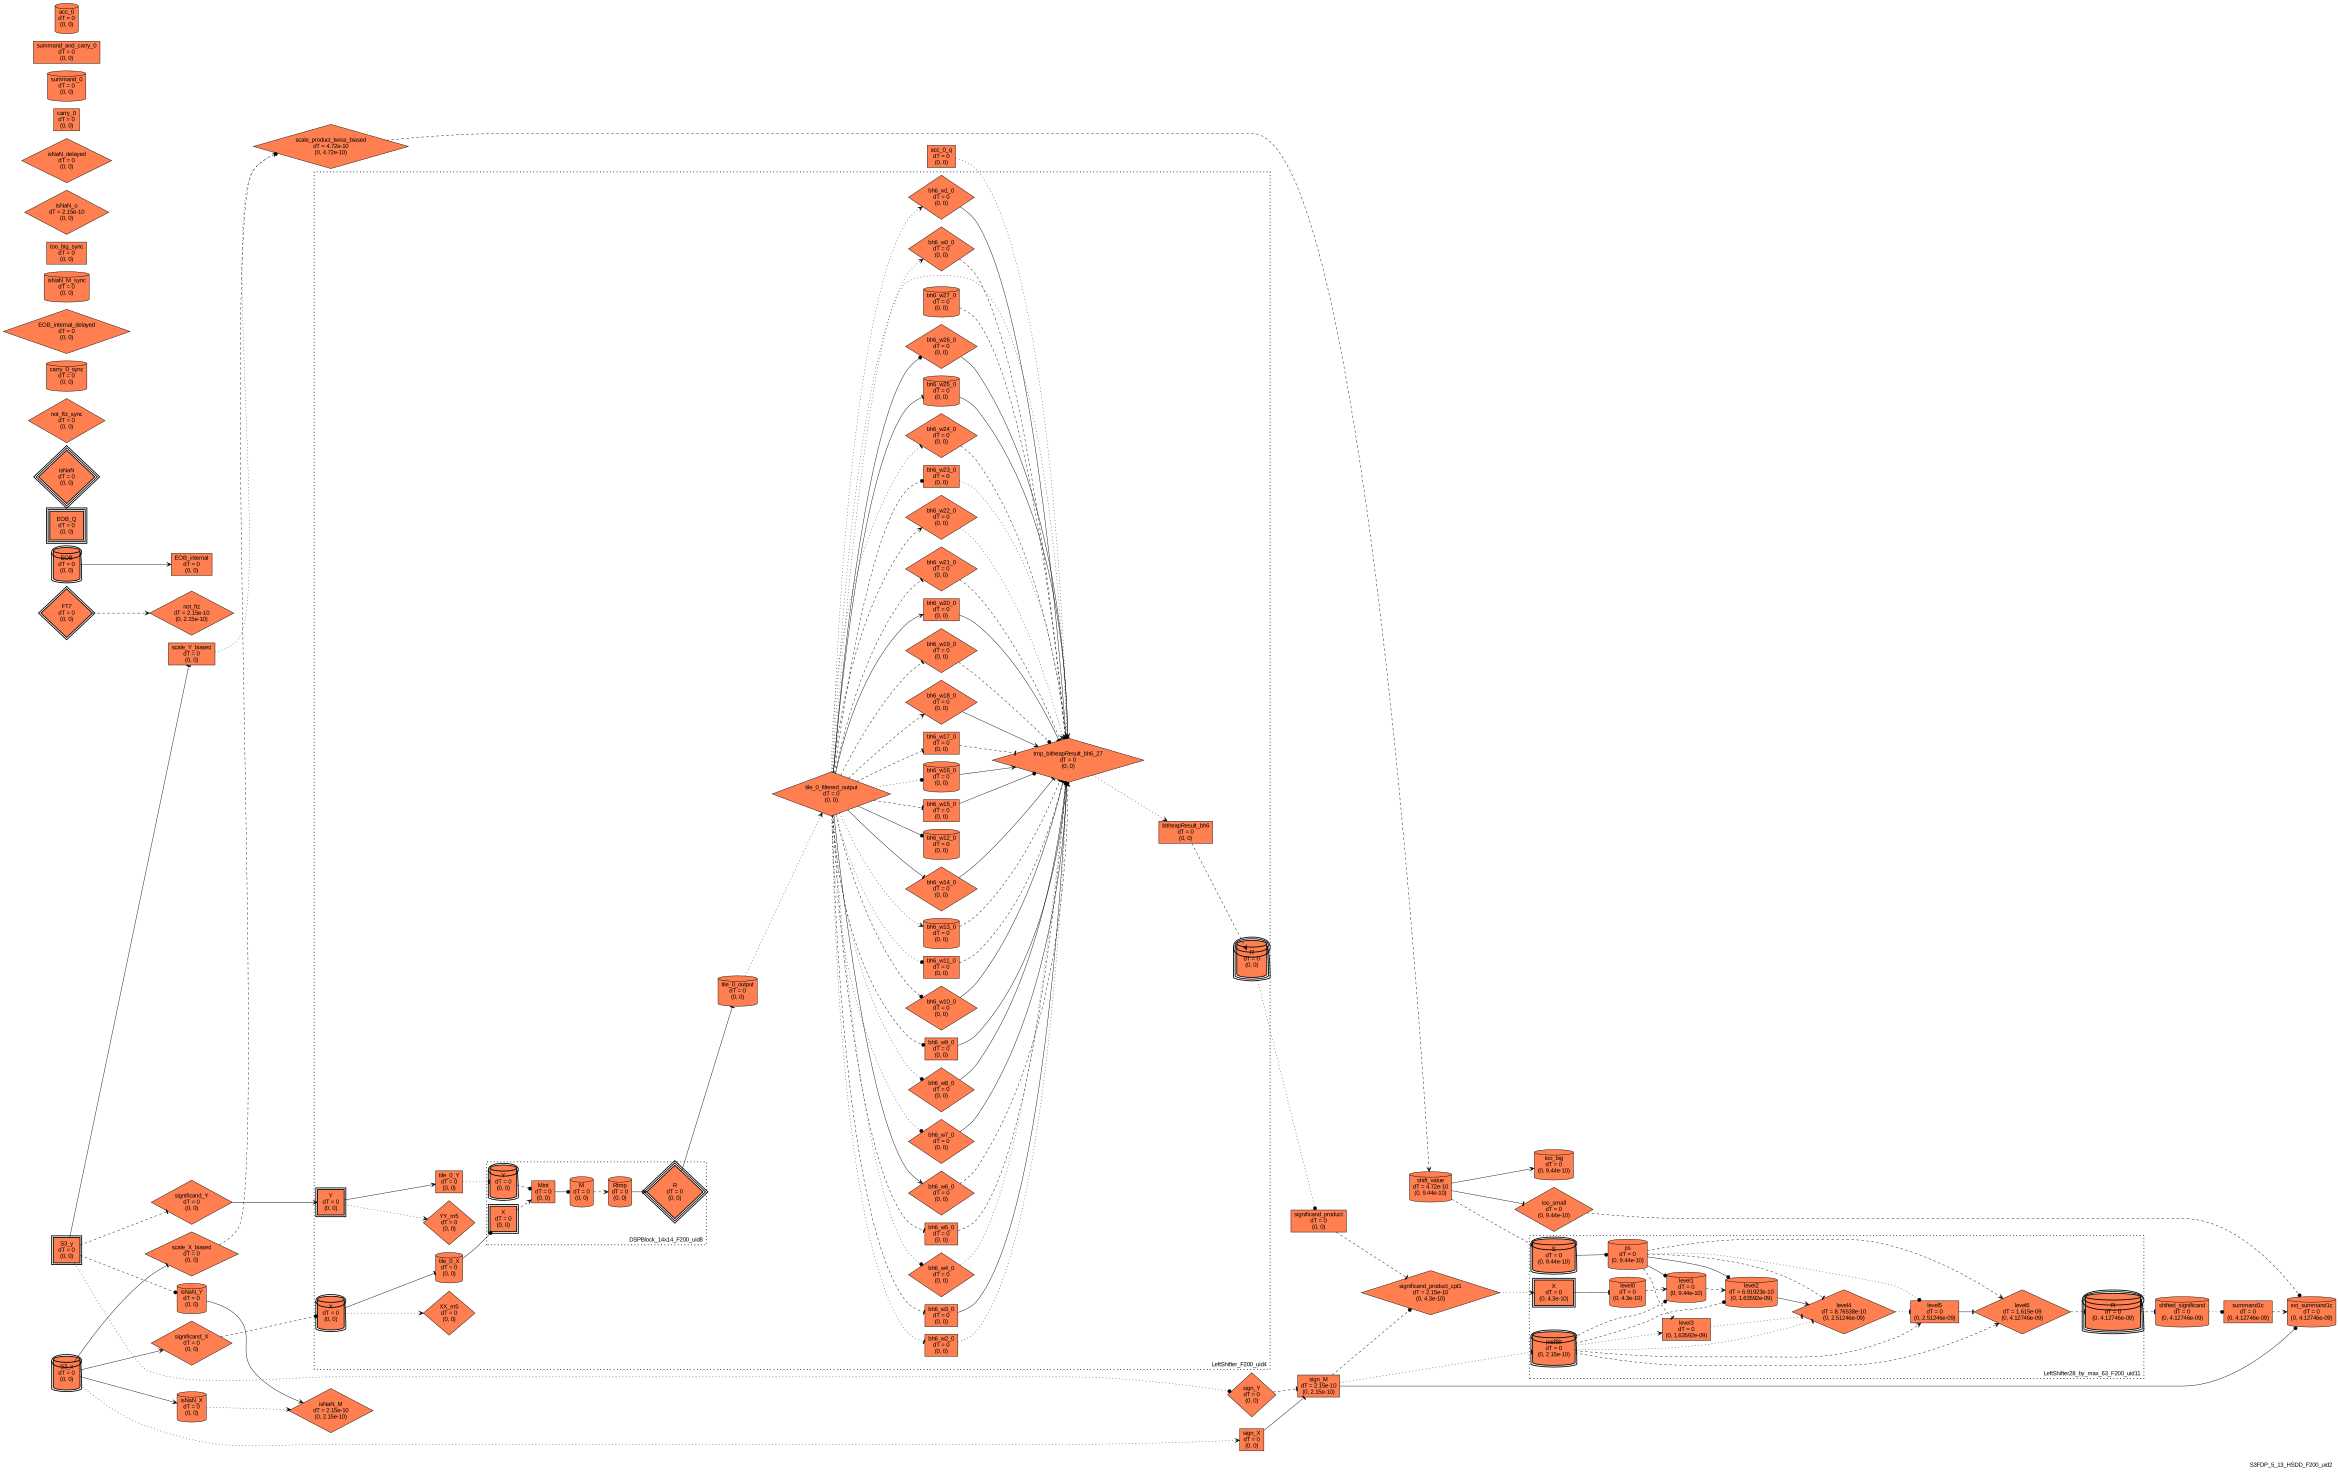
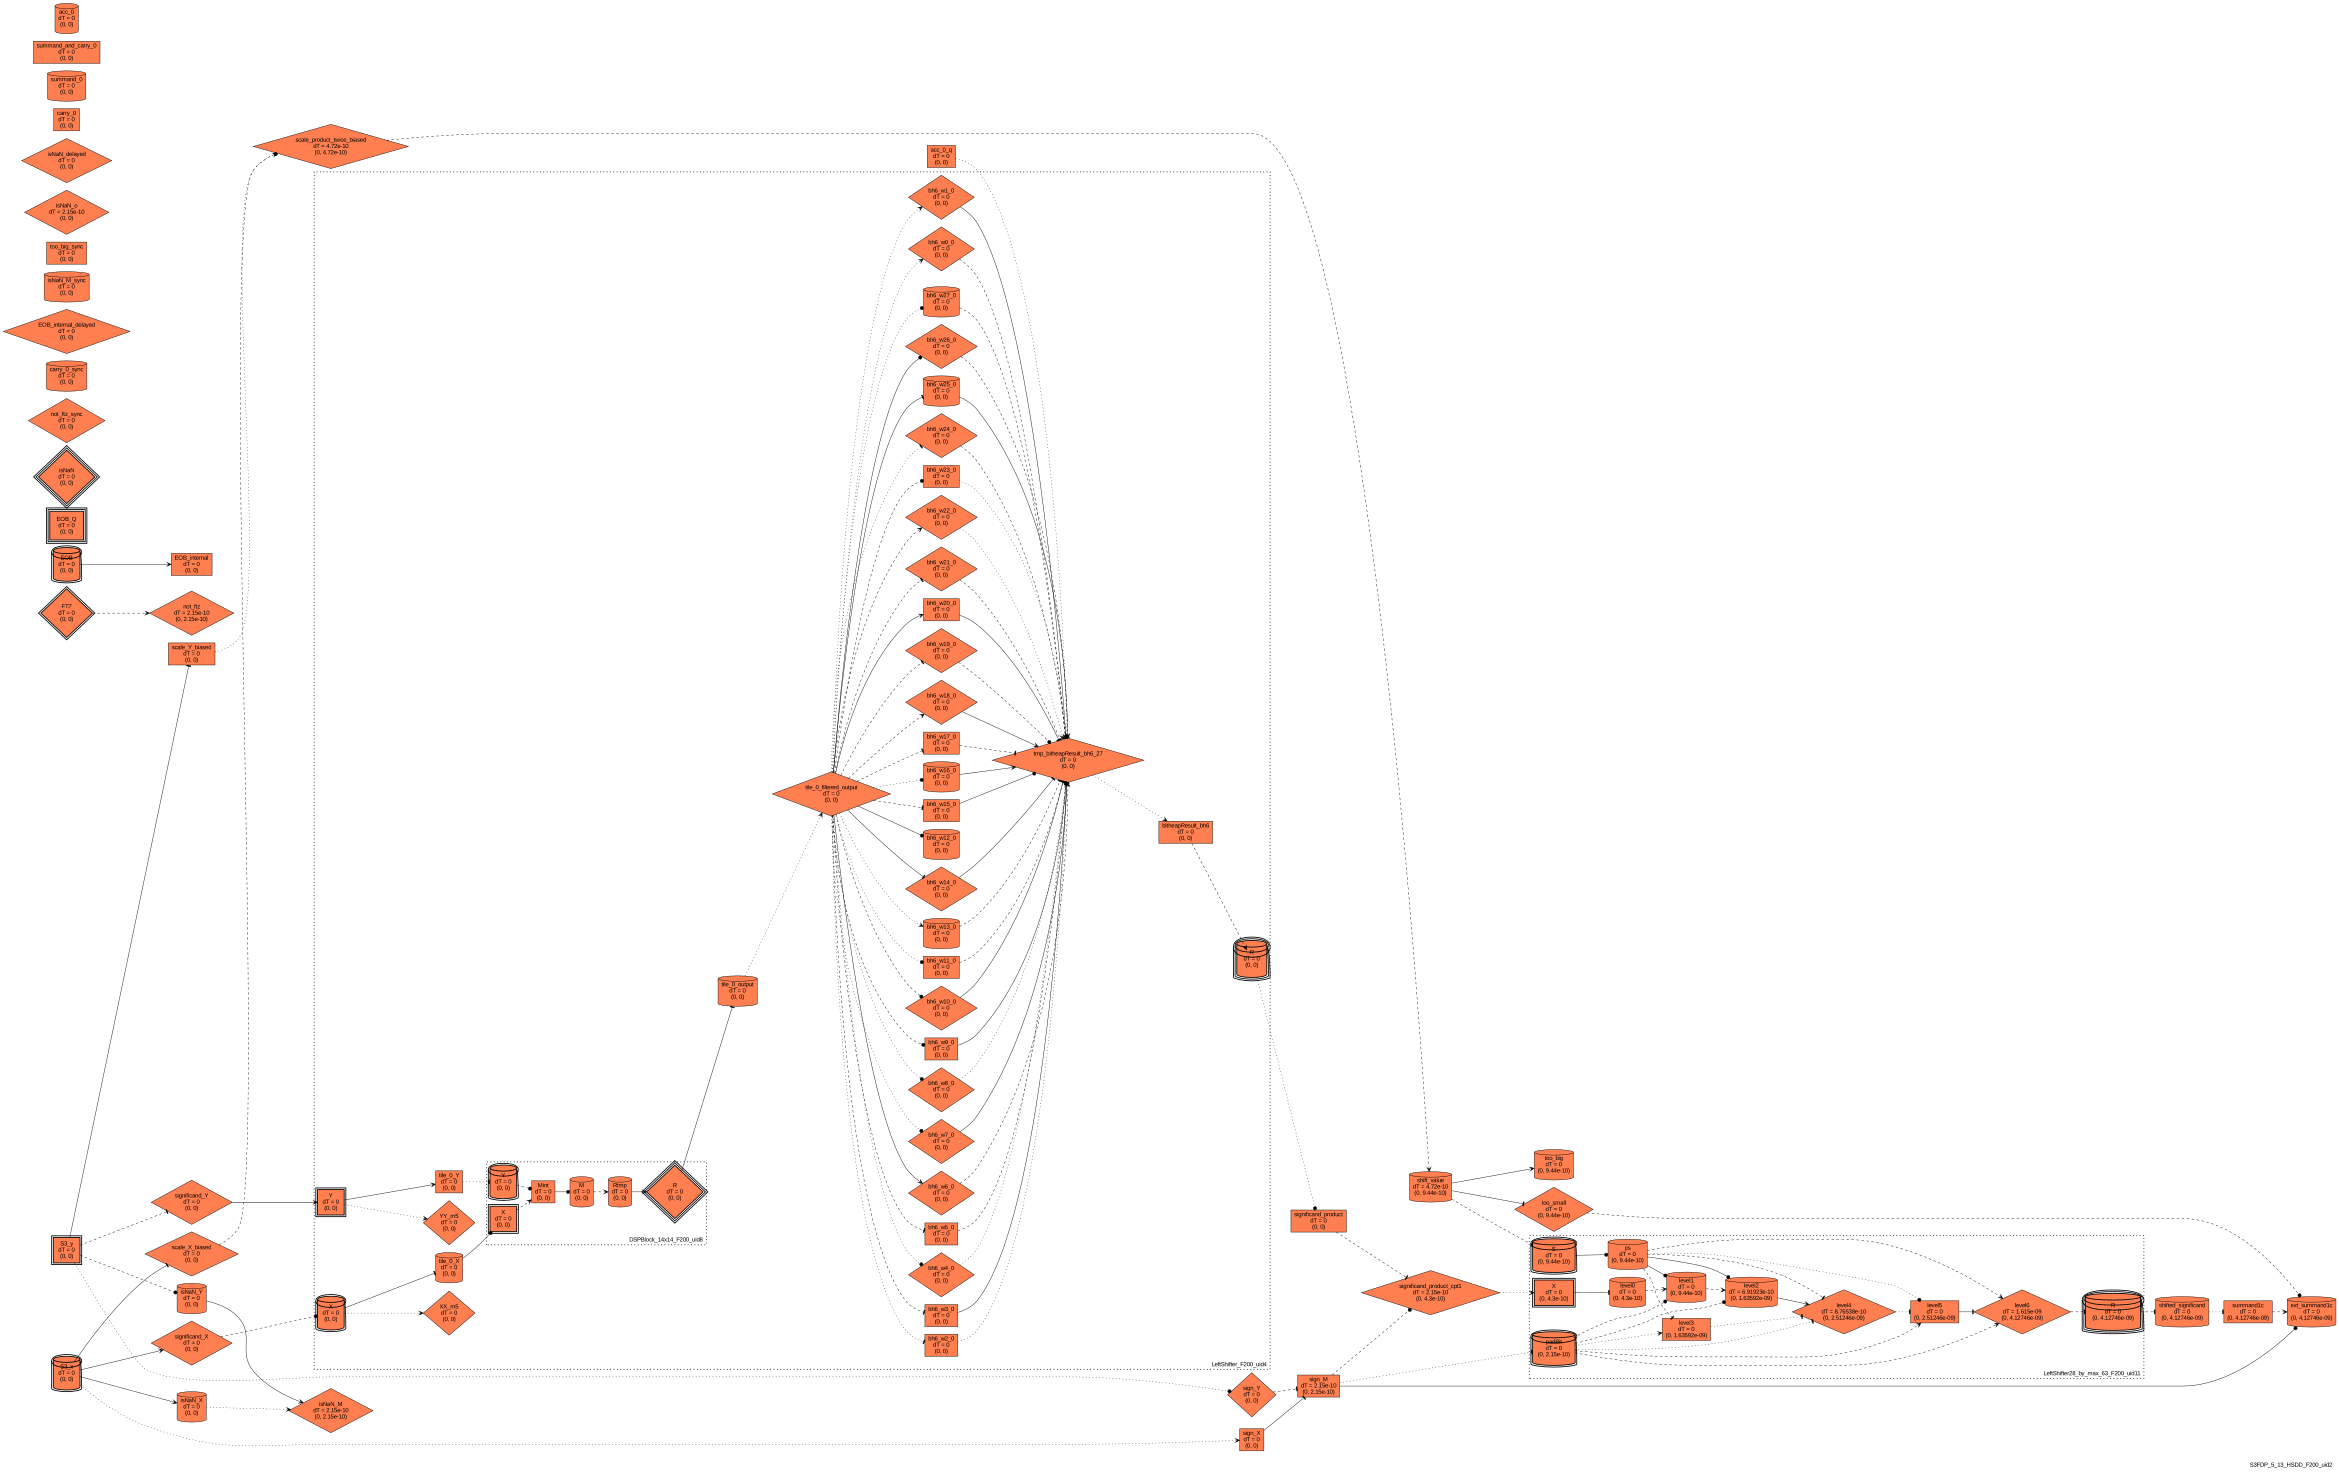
(926, 276) -> (862, 462)
(1045, 546) -> (1045, 546)
(1032, 949) -> (1032, 949)
(2215, 1312) -> (2215, 1312)
